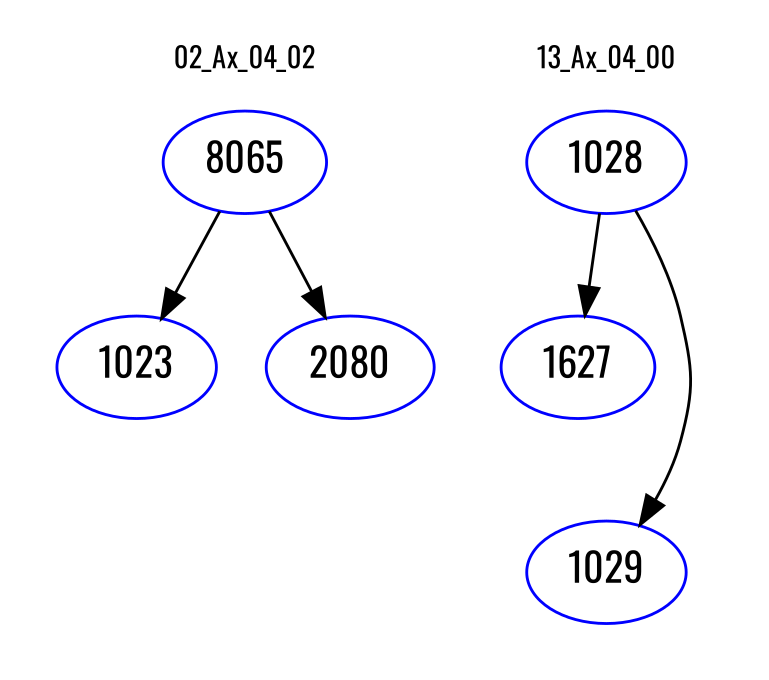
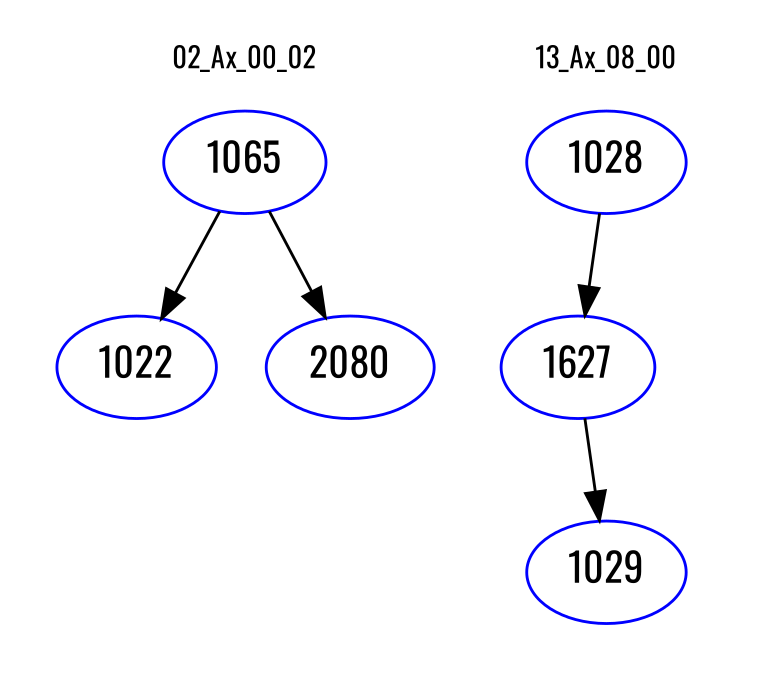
(245, 61) -> (245, 61)
(606, 61) -> (606, 61)
(245, 162) -> (245, 162)
(688, 353) -> (590, 455)
(137, 367) -> (137, 367)
